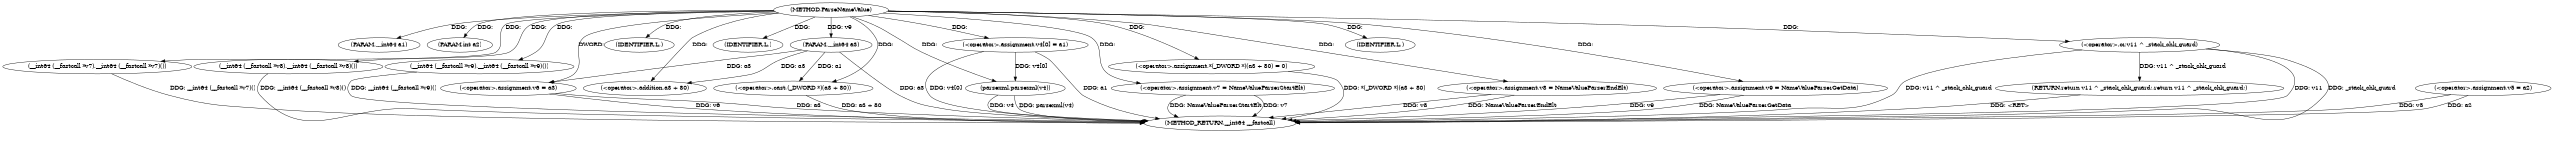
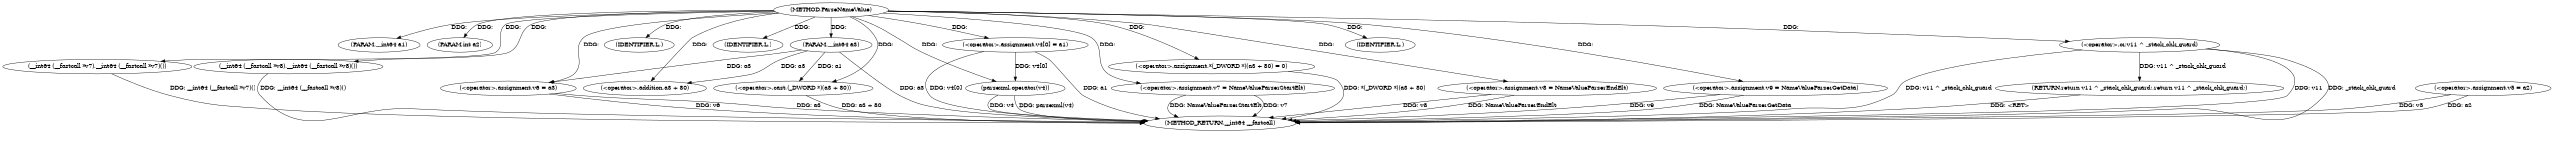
(840, 27) -> (840, 27)
(592, 45) -> (592, 45)
(479, 67) -> none
(1015, 88) -> (1015, 88)
